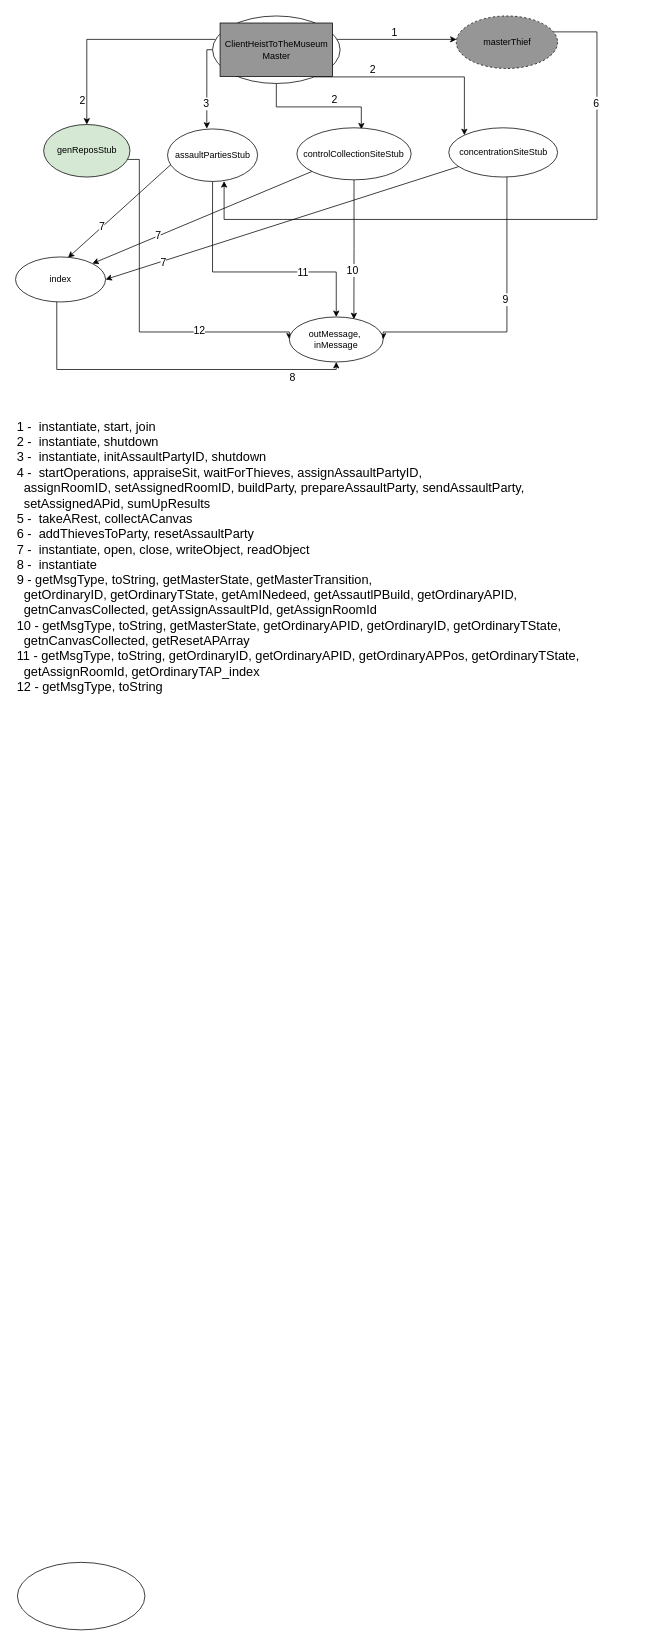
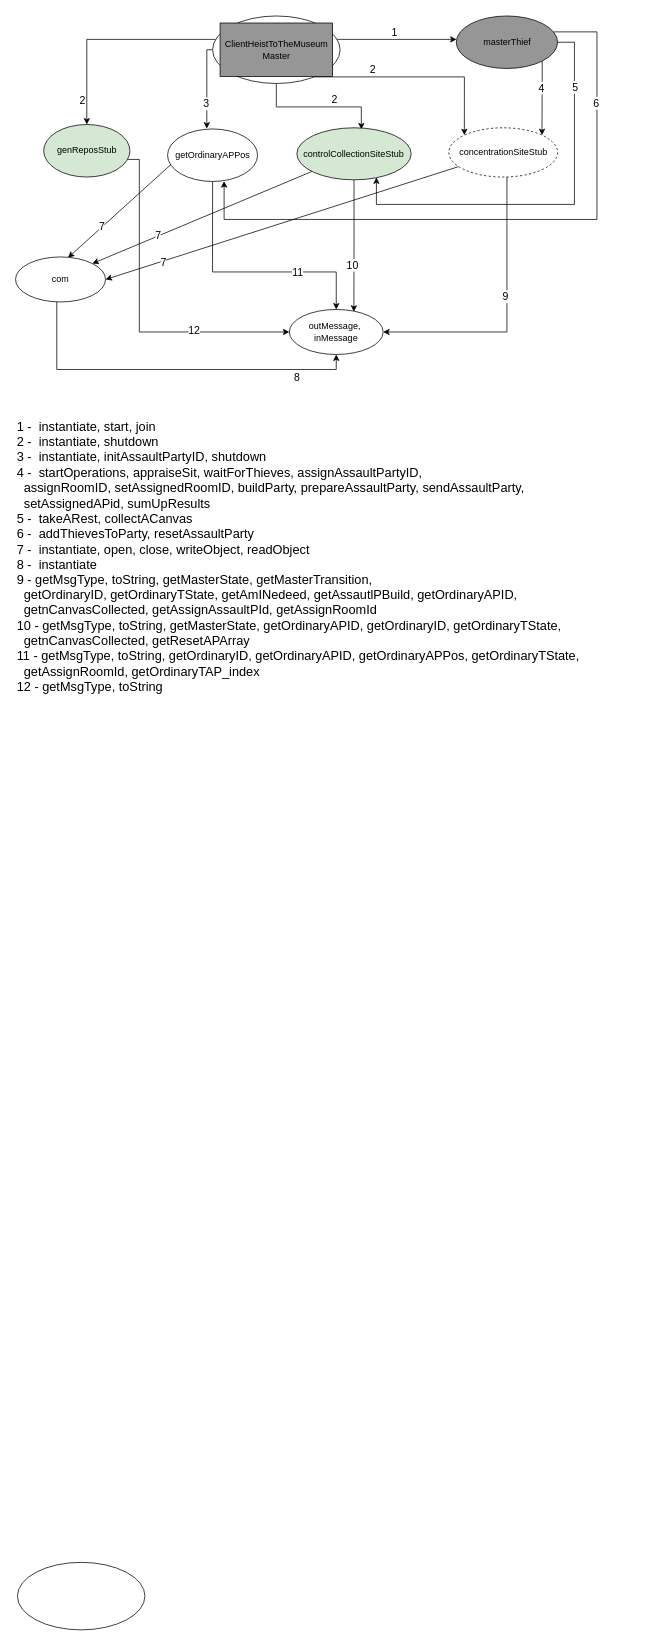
(507, 42) -> (507, 42)
none -> (542, 77)
(503, 152) -> (503, 152)
(354, 154) -> (354, 154)
(213, 155) -> (213, 155)
none -> (553, 204)
(60, 279) -> (60, 279)
(336, 339) -> (336, 332)
